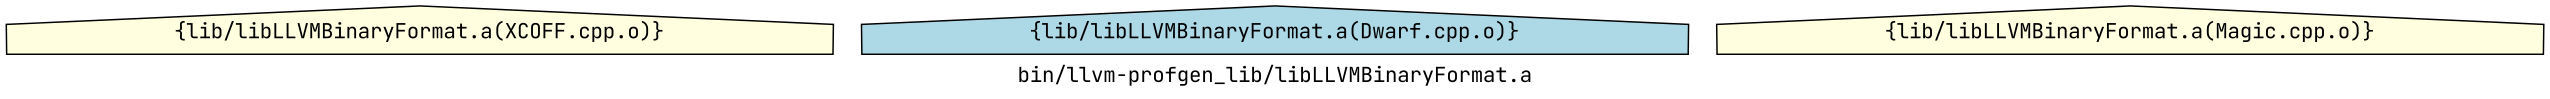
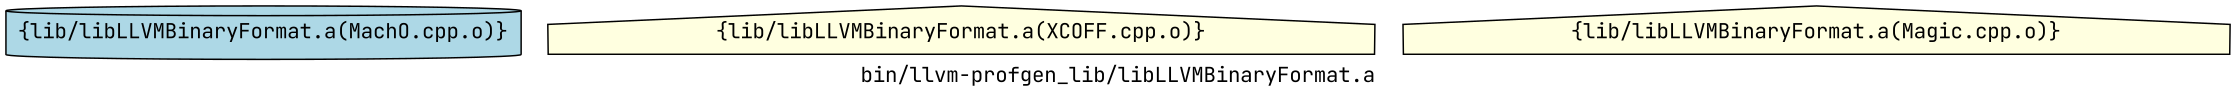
none -> (264, 33)
(1275, 33) -> none
